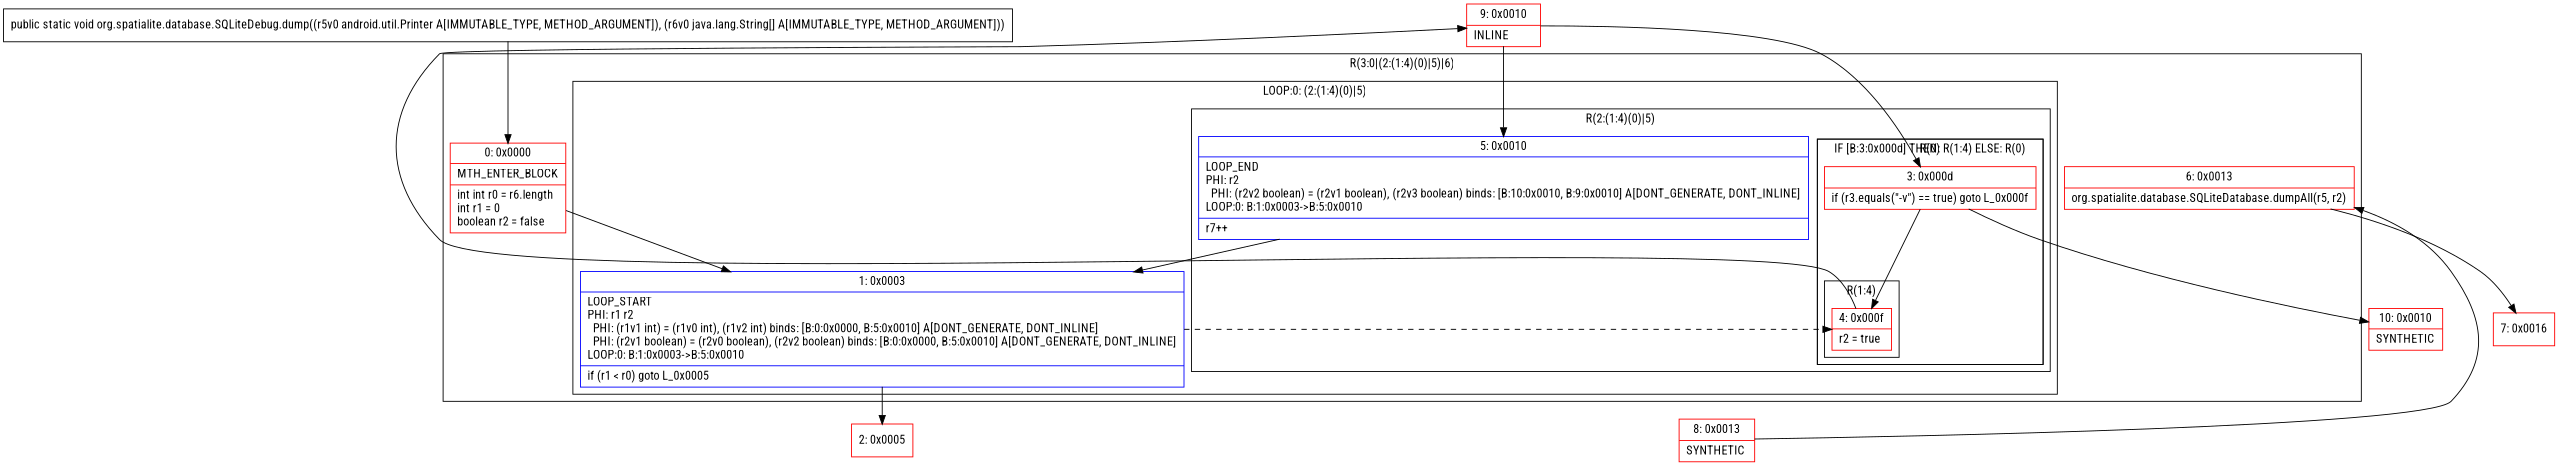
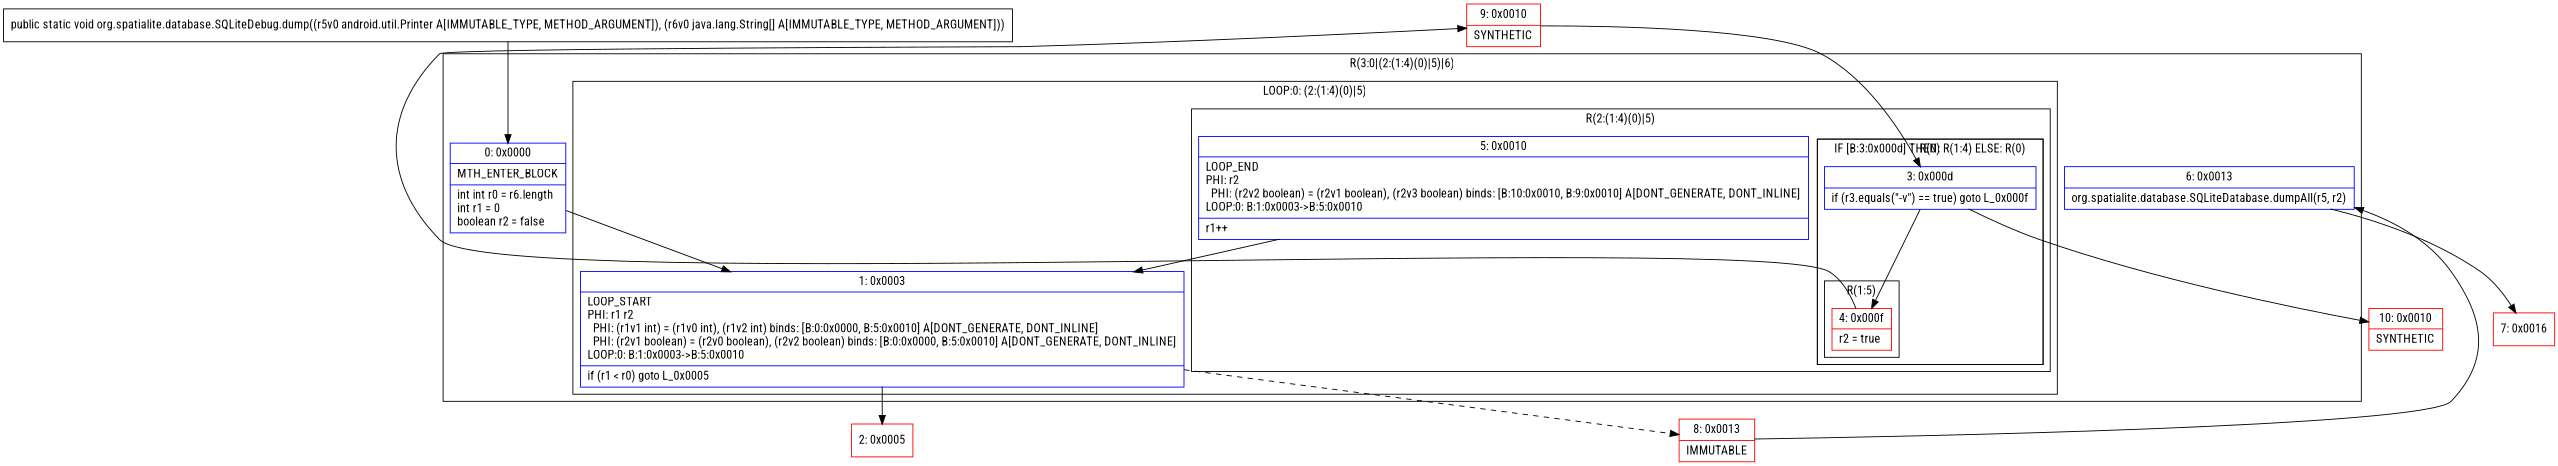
(1492, 36) -> (1504, 36)
(1504, 87) -> none
(508, 188) -> (508, 188)
(1930, 188) -> (1930, 188)
(2209, 188) -> (2209, 188)
(1217, 228) -> (1217, 228)
(1862, 291) -> (1862, 291)
(1503, 329) -> (1476, 408)
(1716, 451) -> (1717, 451)
